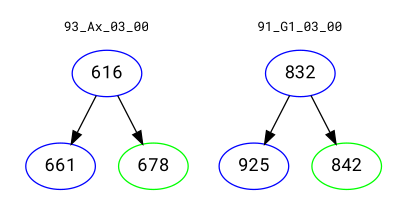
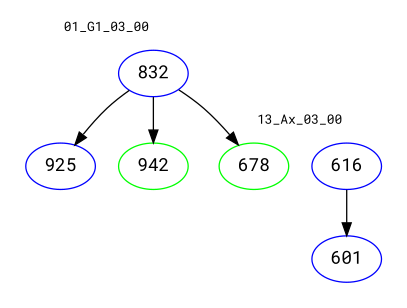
(107, 28) -> (300, 121)
(300, 28) -> (107, 28)
(127, 114) -> (217, 121)
(61, 166) -> (347, 259)
(347, 166) -> (153, 166)
